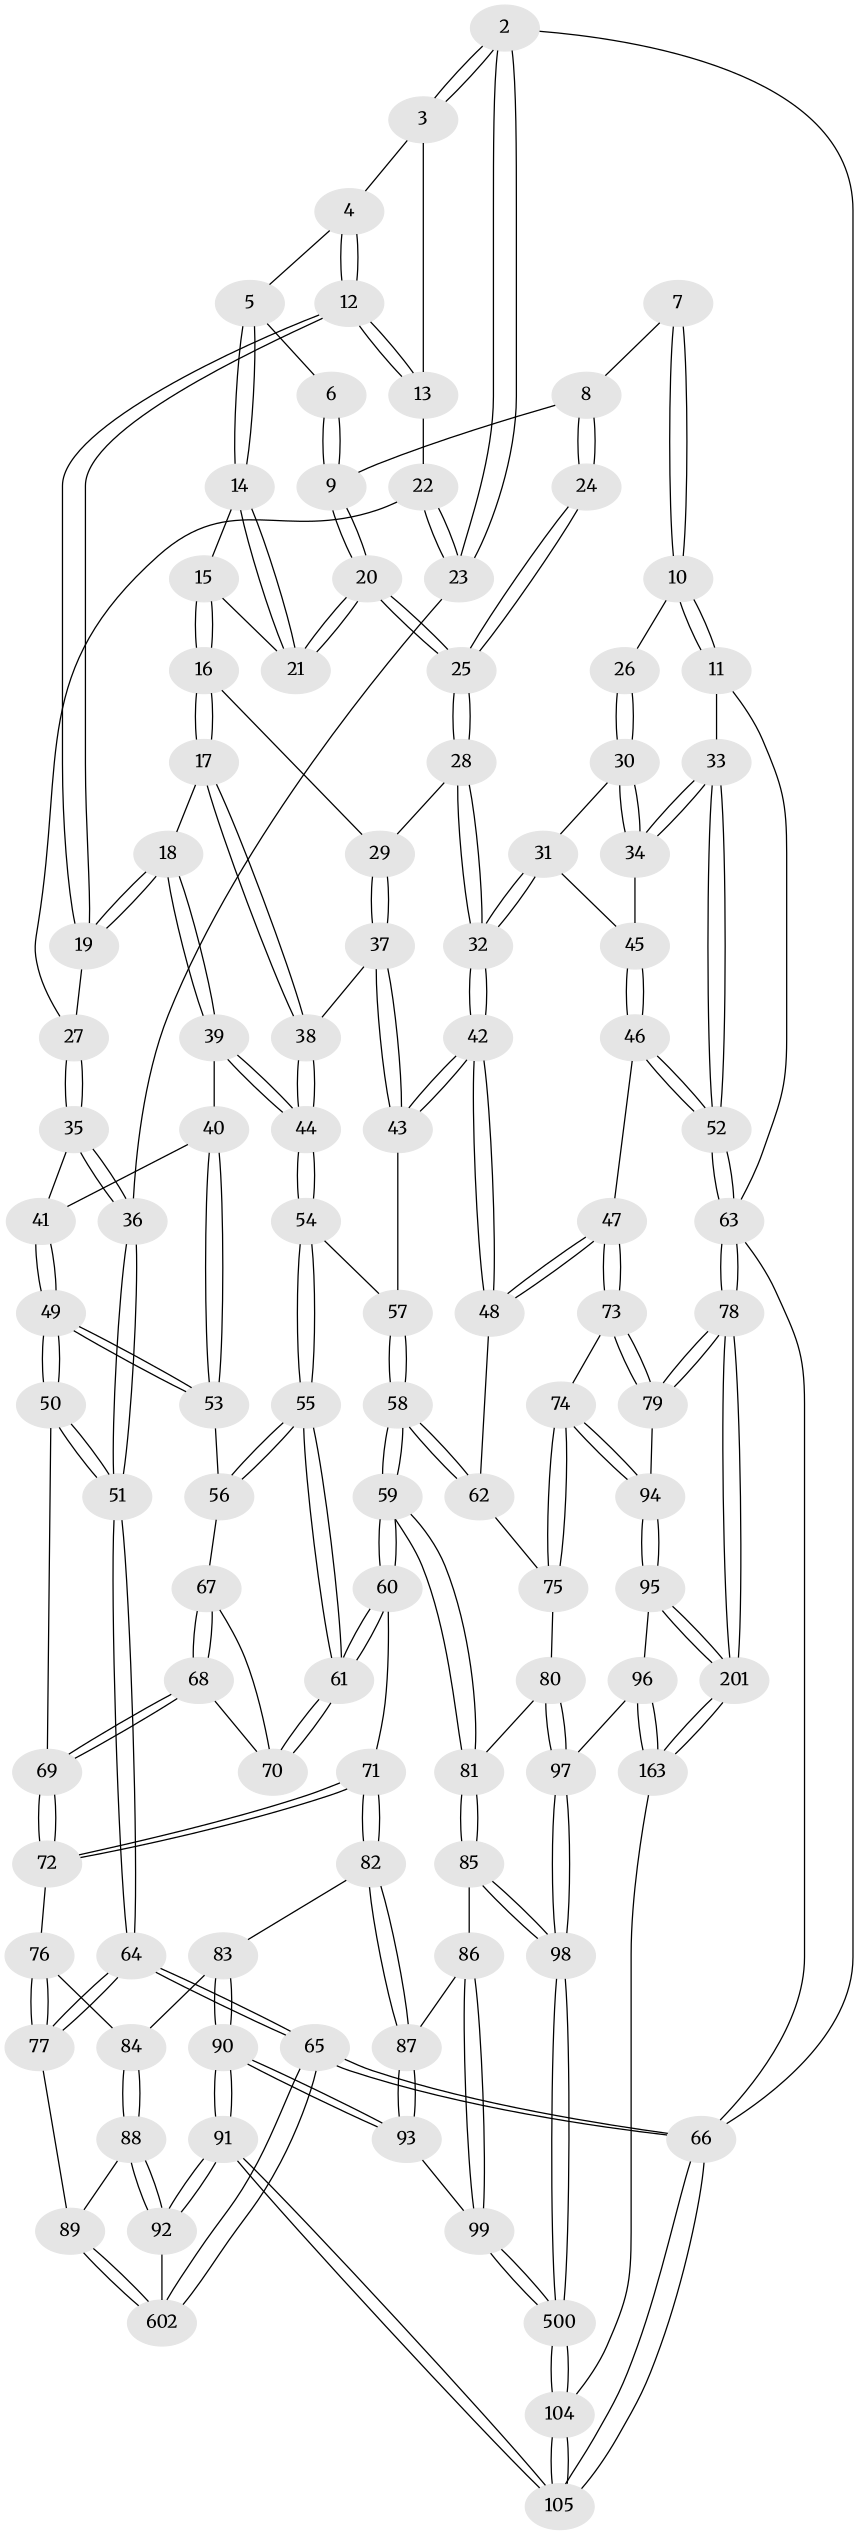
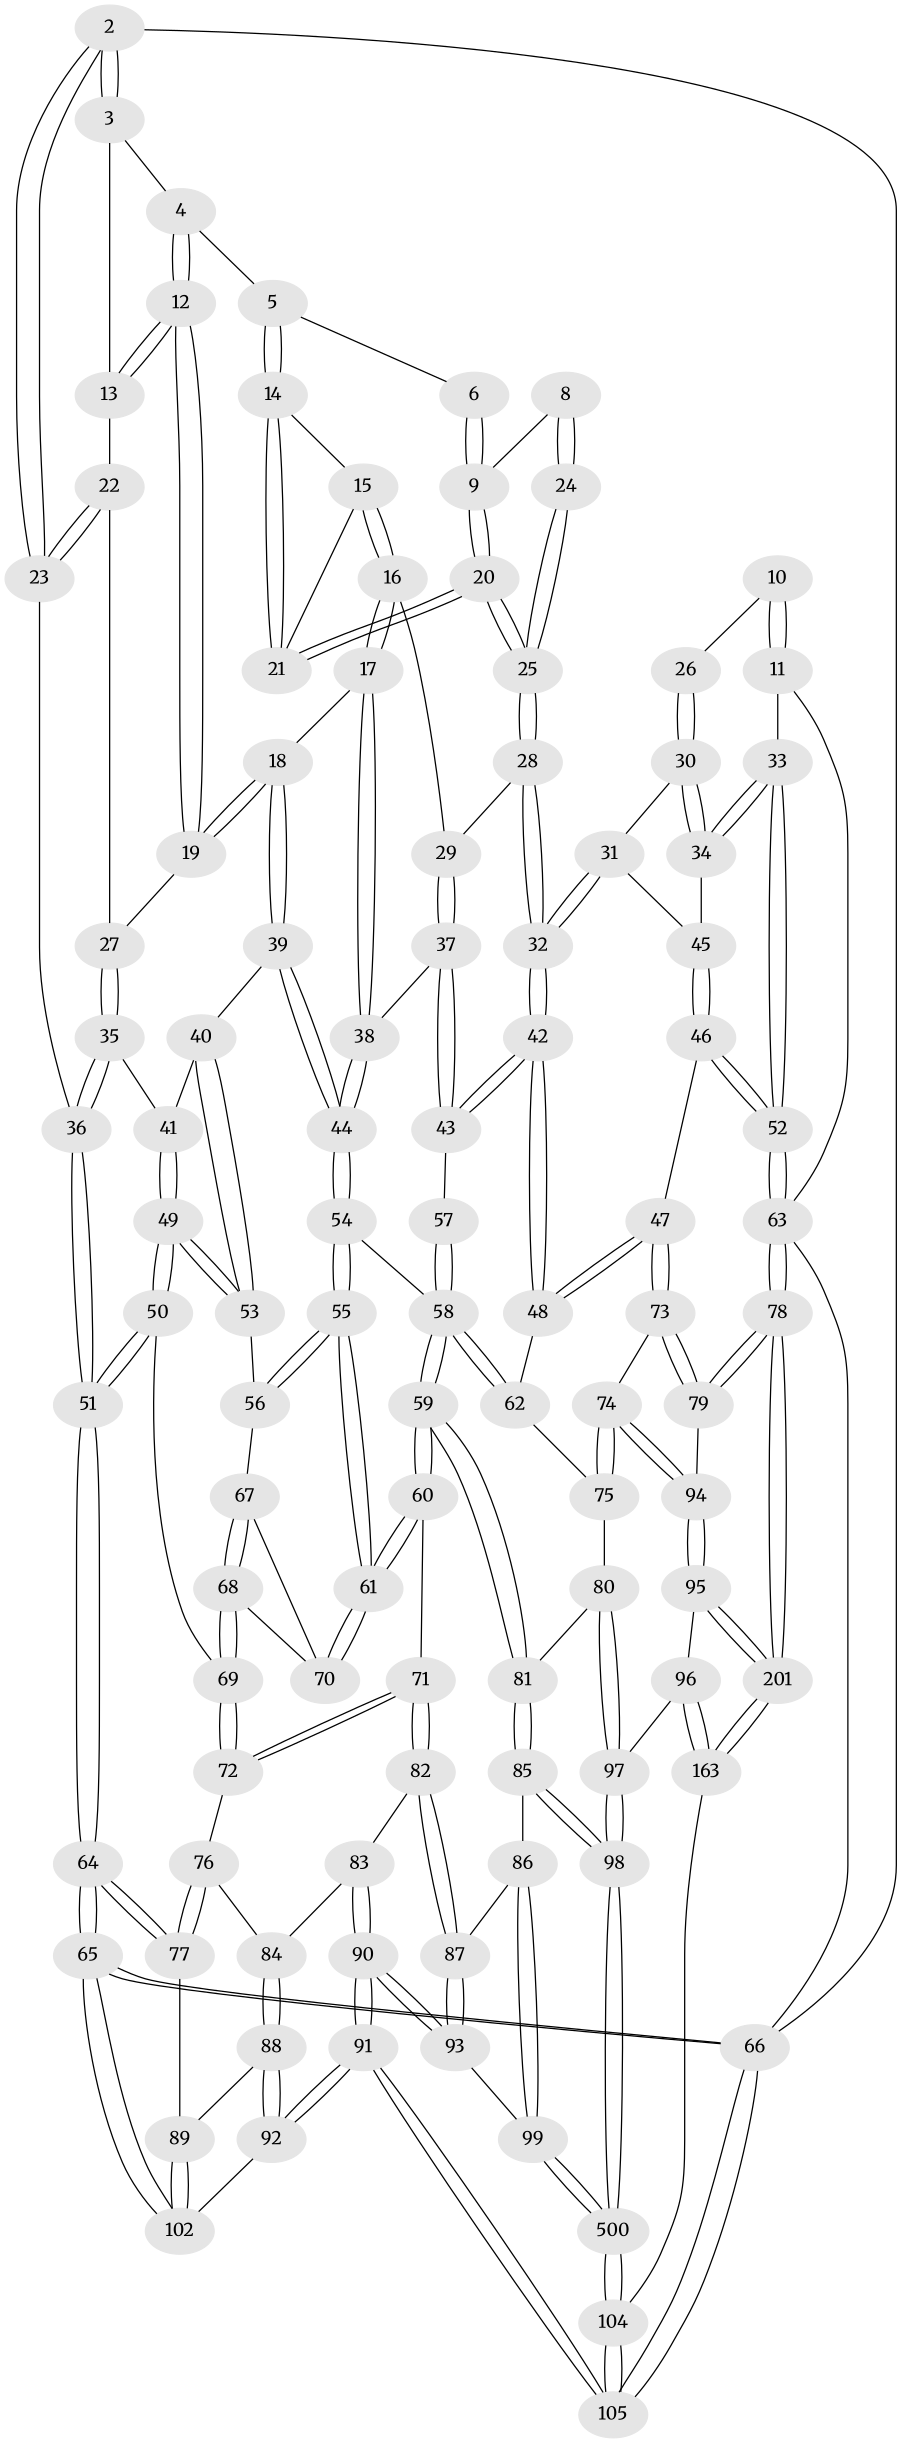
(678, 303) -> none
(352, 1267) -> (393, 1267)
(162, 2323) -> (180, 2231)
